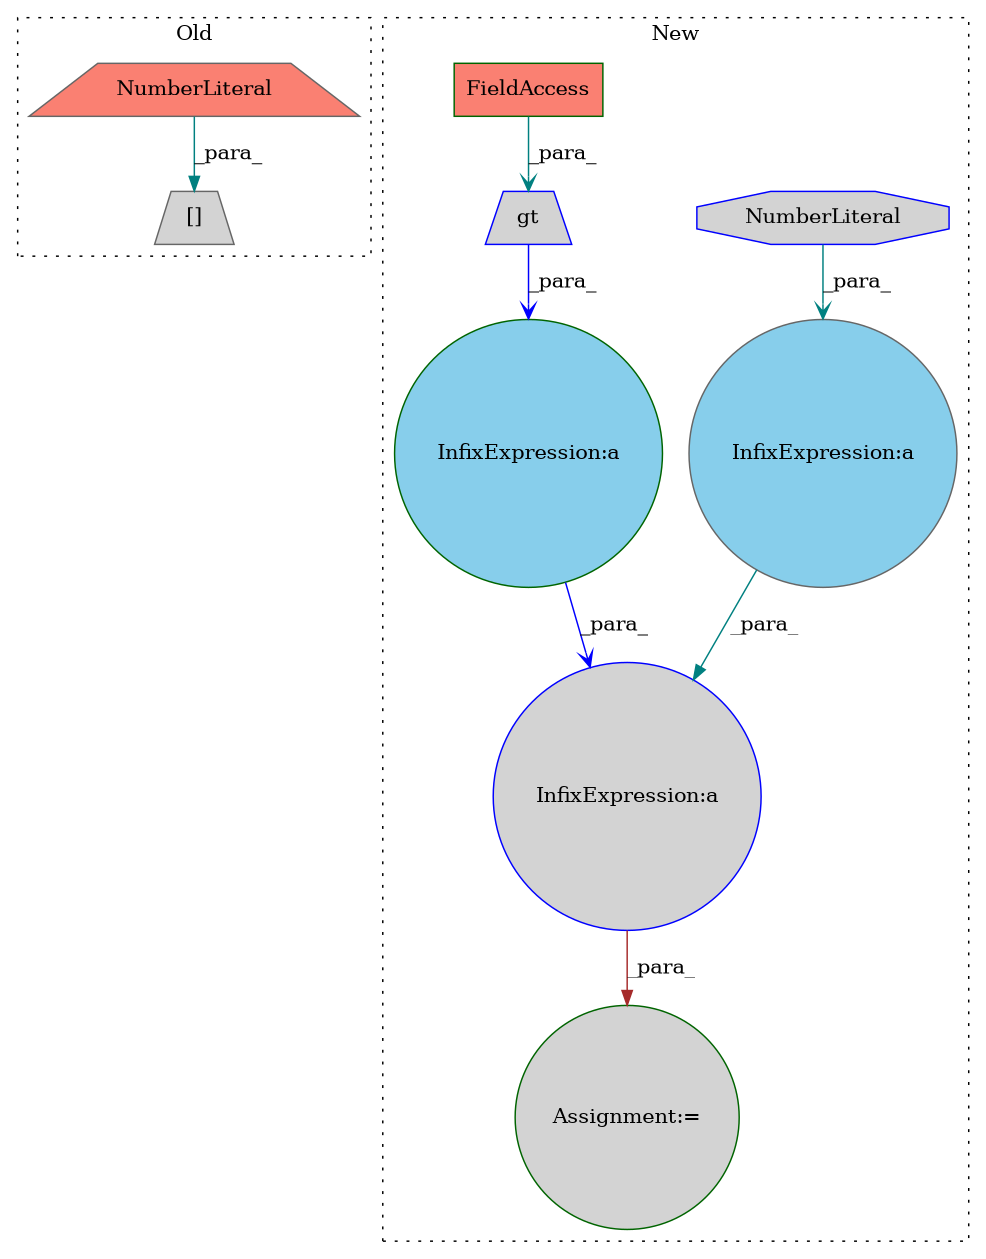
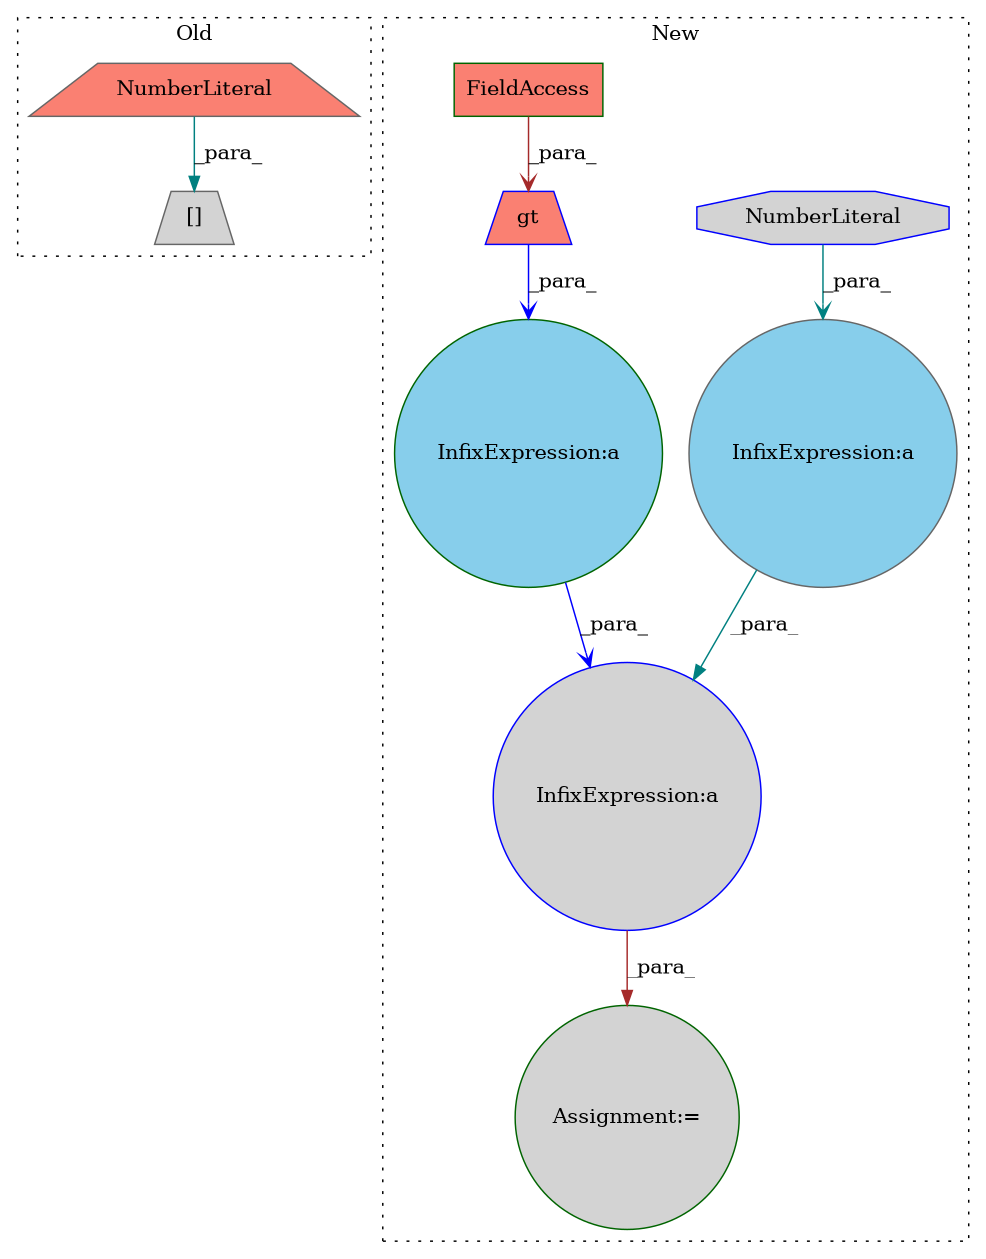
(529, 146) -> (529, 146)
(529, 218) -> (529, 218)
